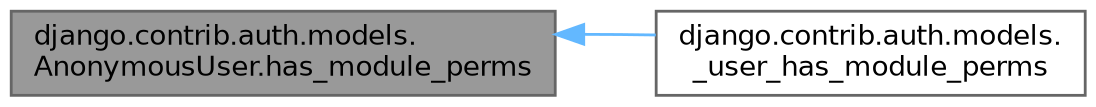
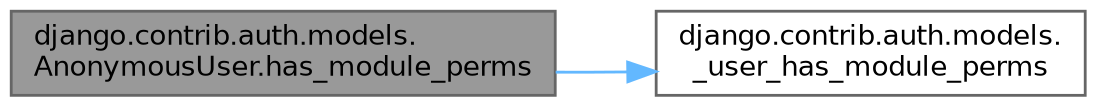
(620, 35) -> (591, 72)
